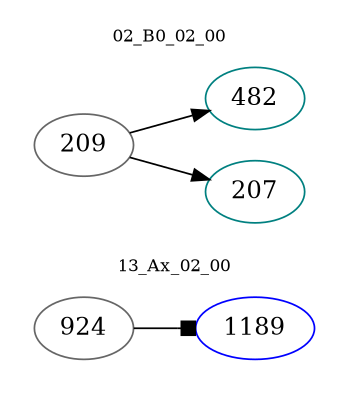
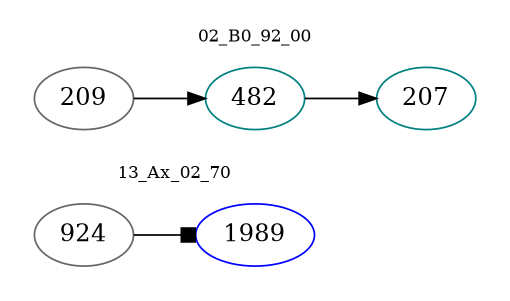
(170, 37) -> (255, 37)
(161, 166) -> (332, 98)
(175, 267) -> (175, 174)
(255, 328) -> (255, 235)
